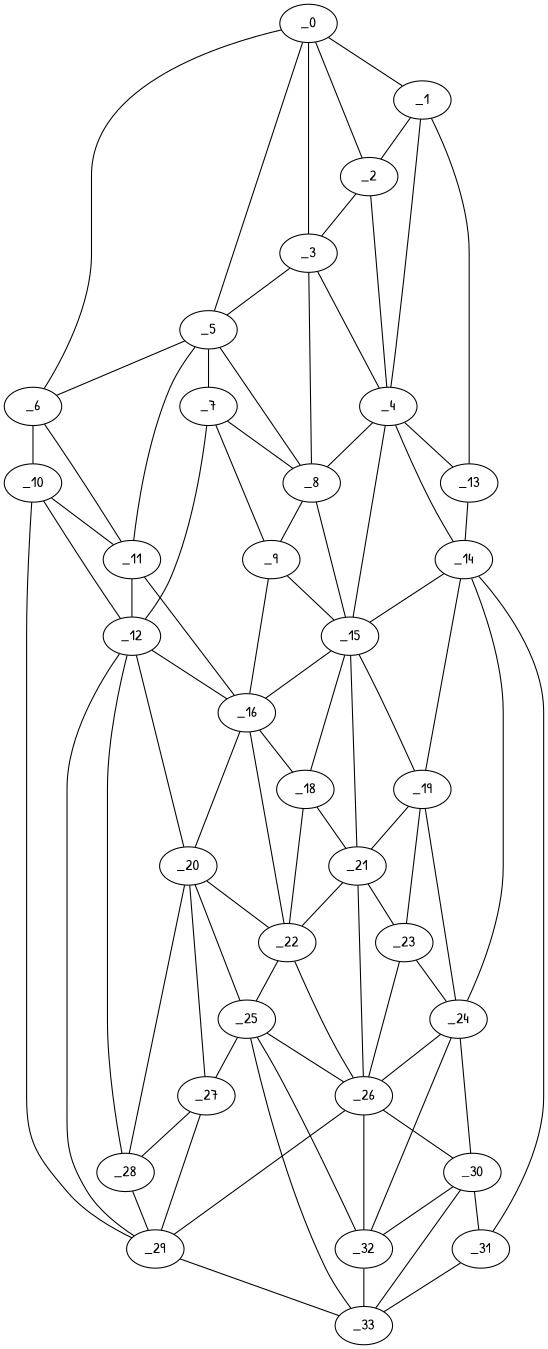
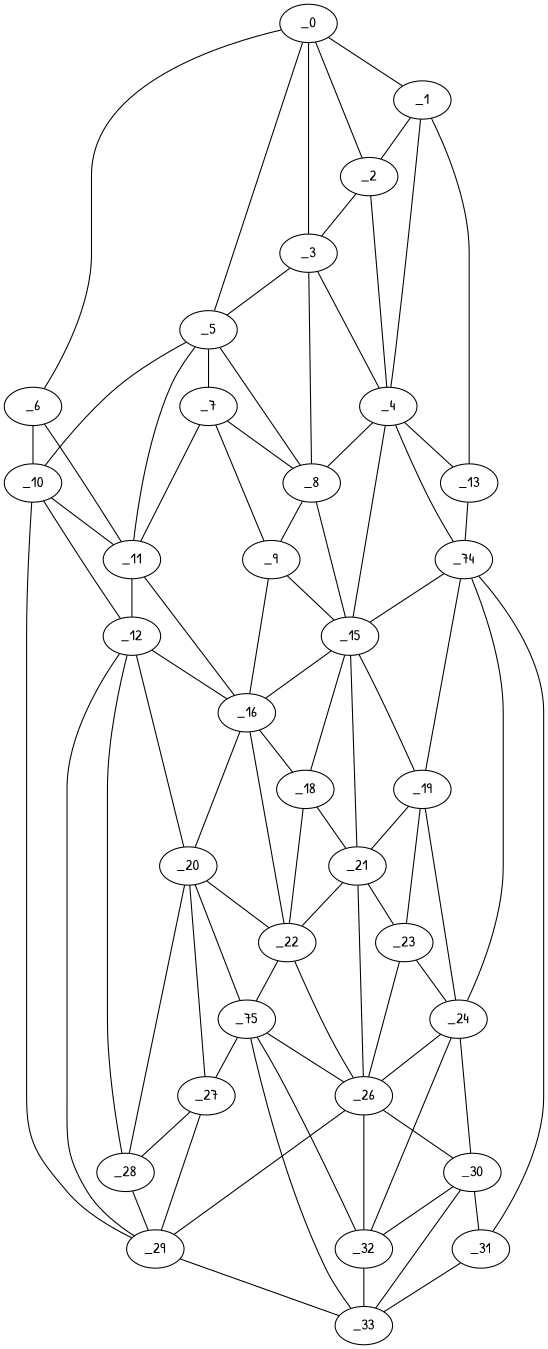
(121, 368) -> (108, 395)
(188, 526) -> (170, 483)
(464, 560) -> (464, 560)
(247, 1019) -> (247, 1019)
